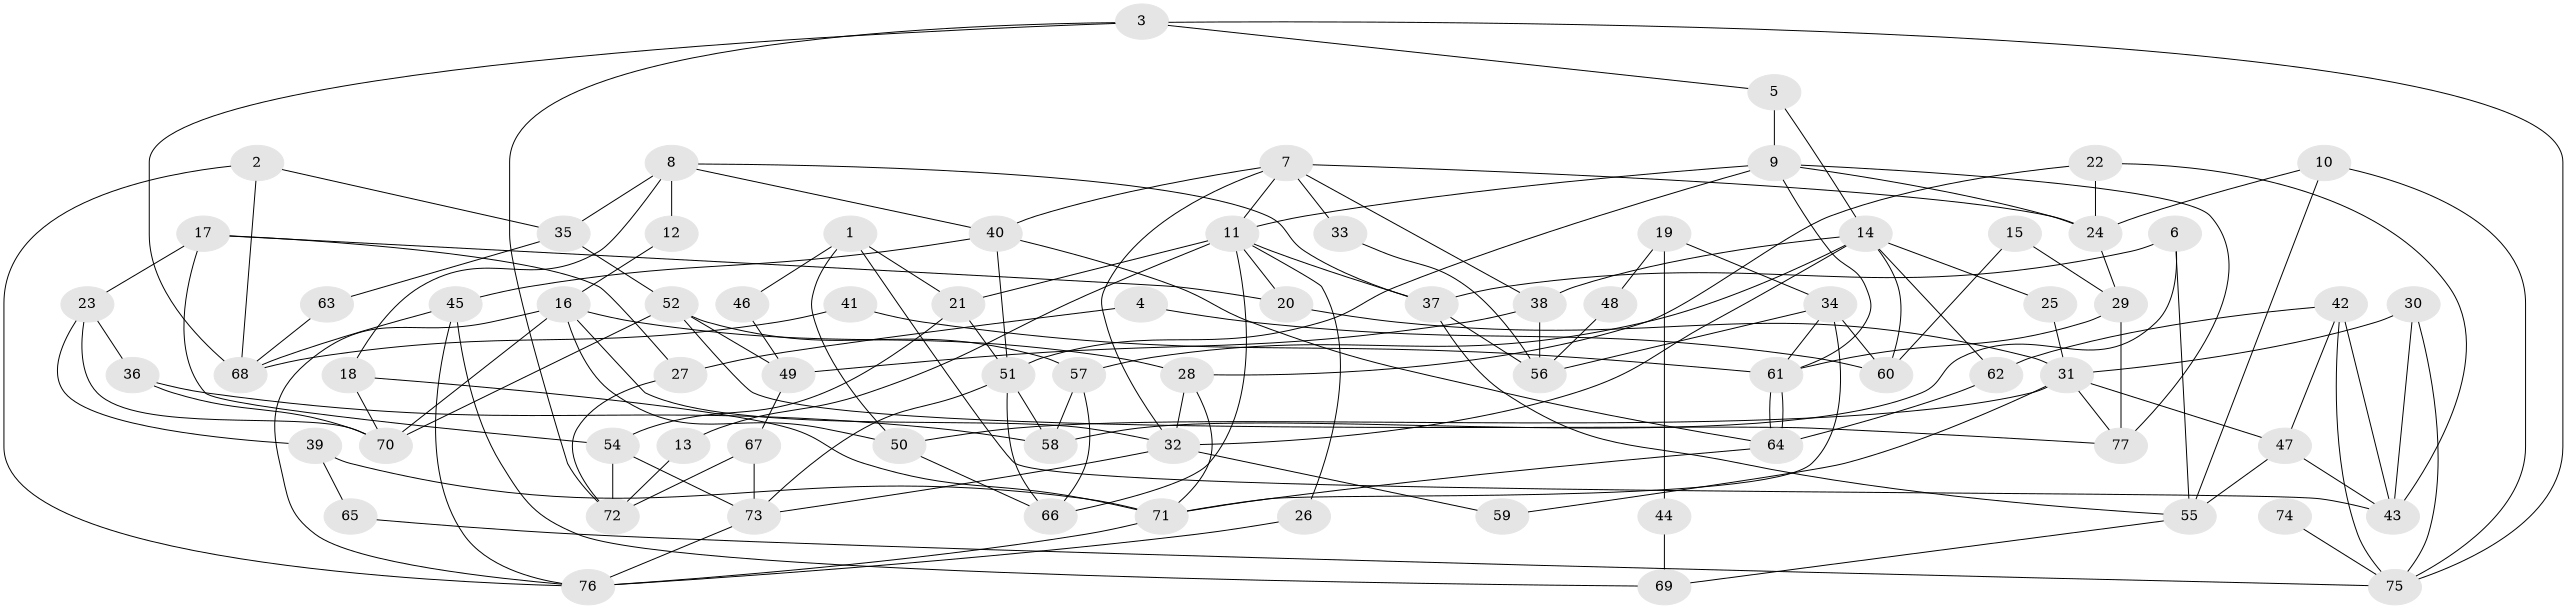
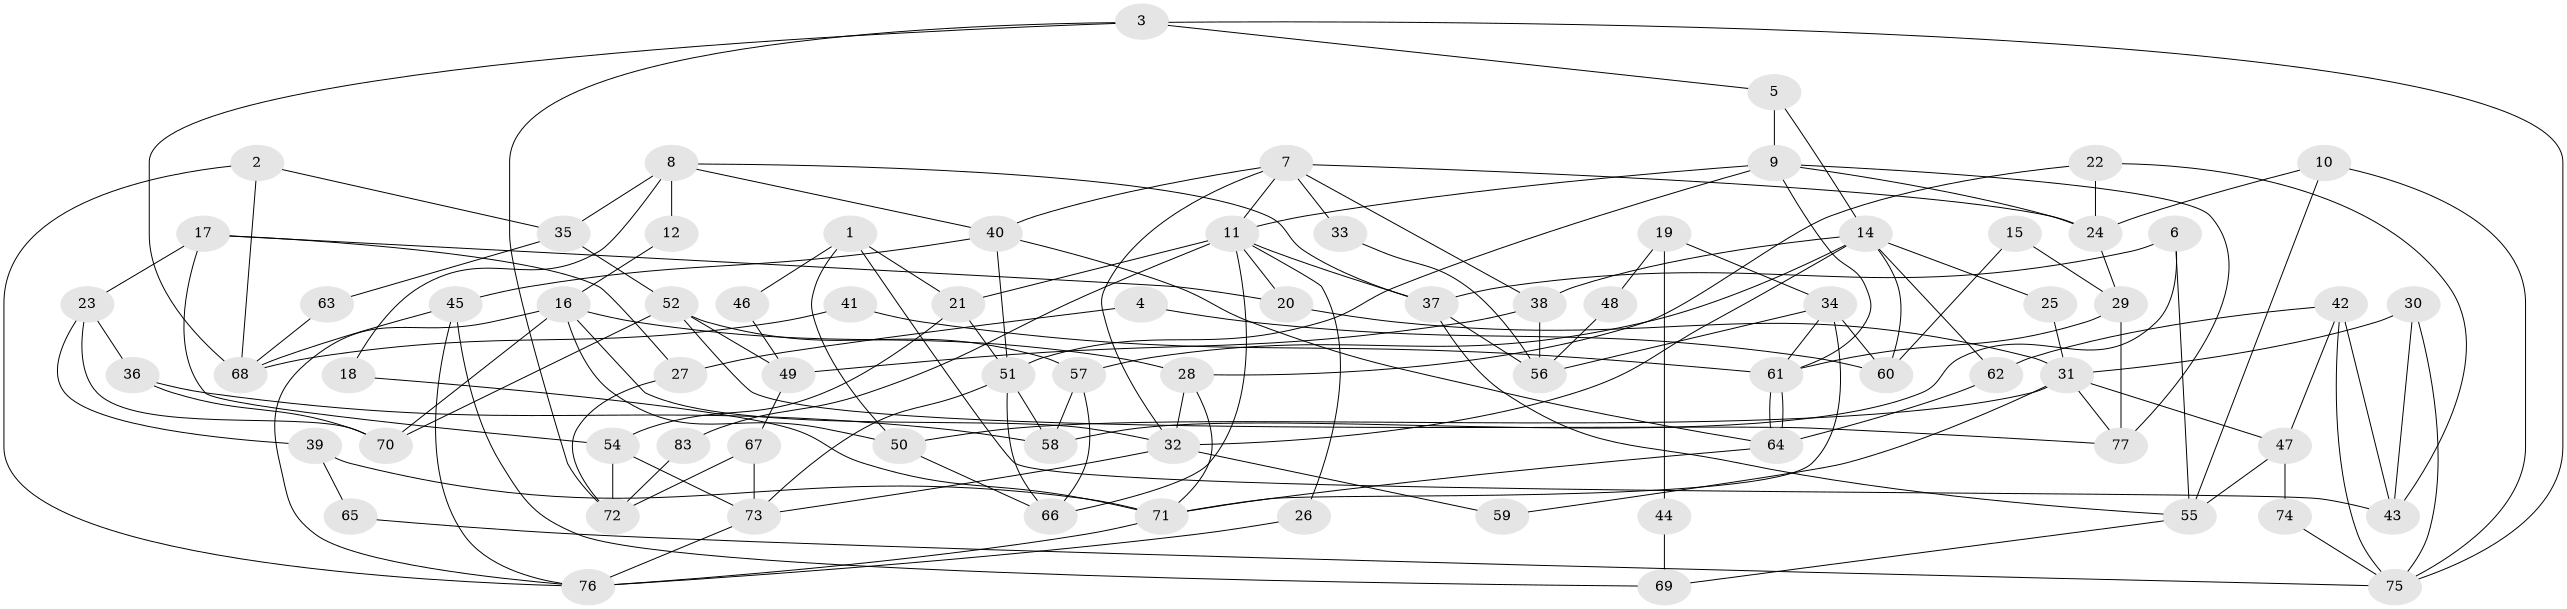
(363, 403) -> none
(683, 446) -> (683, 446)
(2337, 480) -> (2285, 481)
